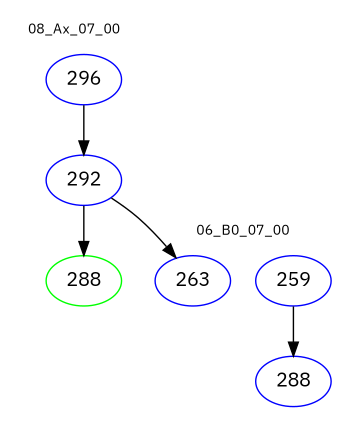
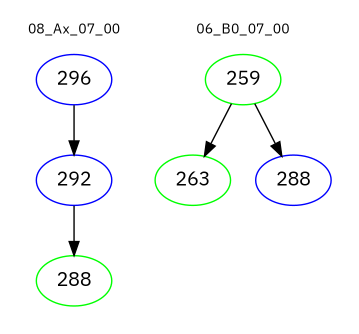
(153, 232) -> (221, 124)
(193, 281) -> (193, 180)
(293, 281) -> (243, 80)
